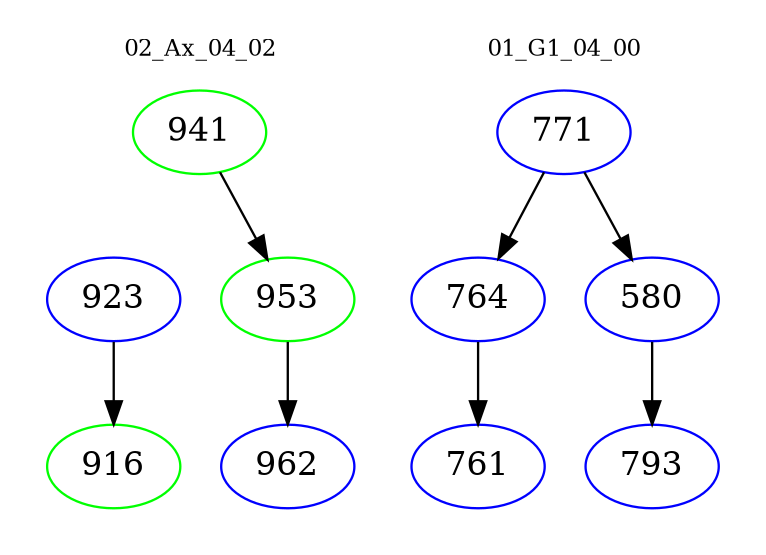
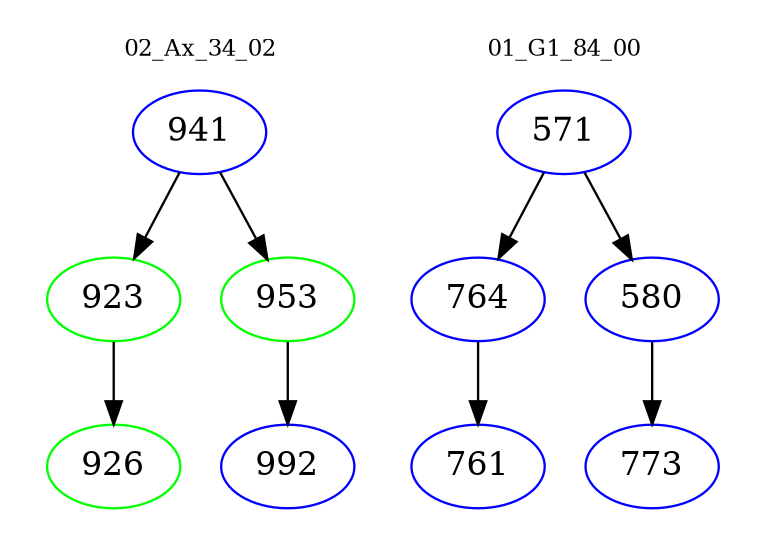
(201, 50) -> (201, 50)
(565, 50) -> (565, 50)
(200, 132) -> (200, 132)
(564, 132) -> (564, 132)
none -> (162, 205)
(114, 299) -> (114, 299)
(114, 466) -> (114, 466)
(288, 466) -> (288, 466)
(652, 466) -> (652, 466)
